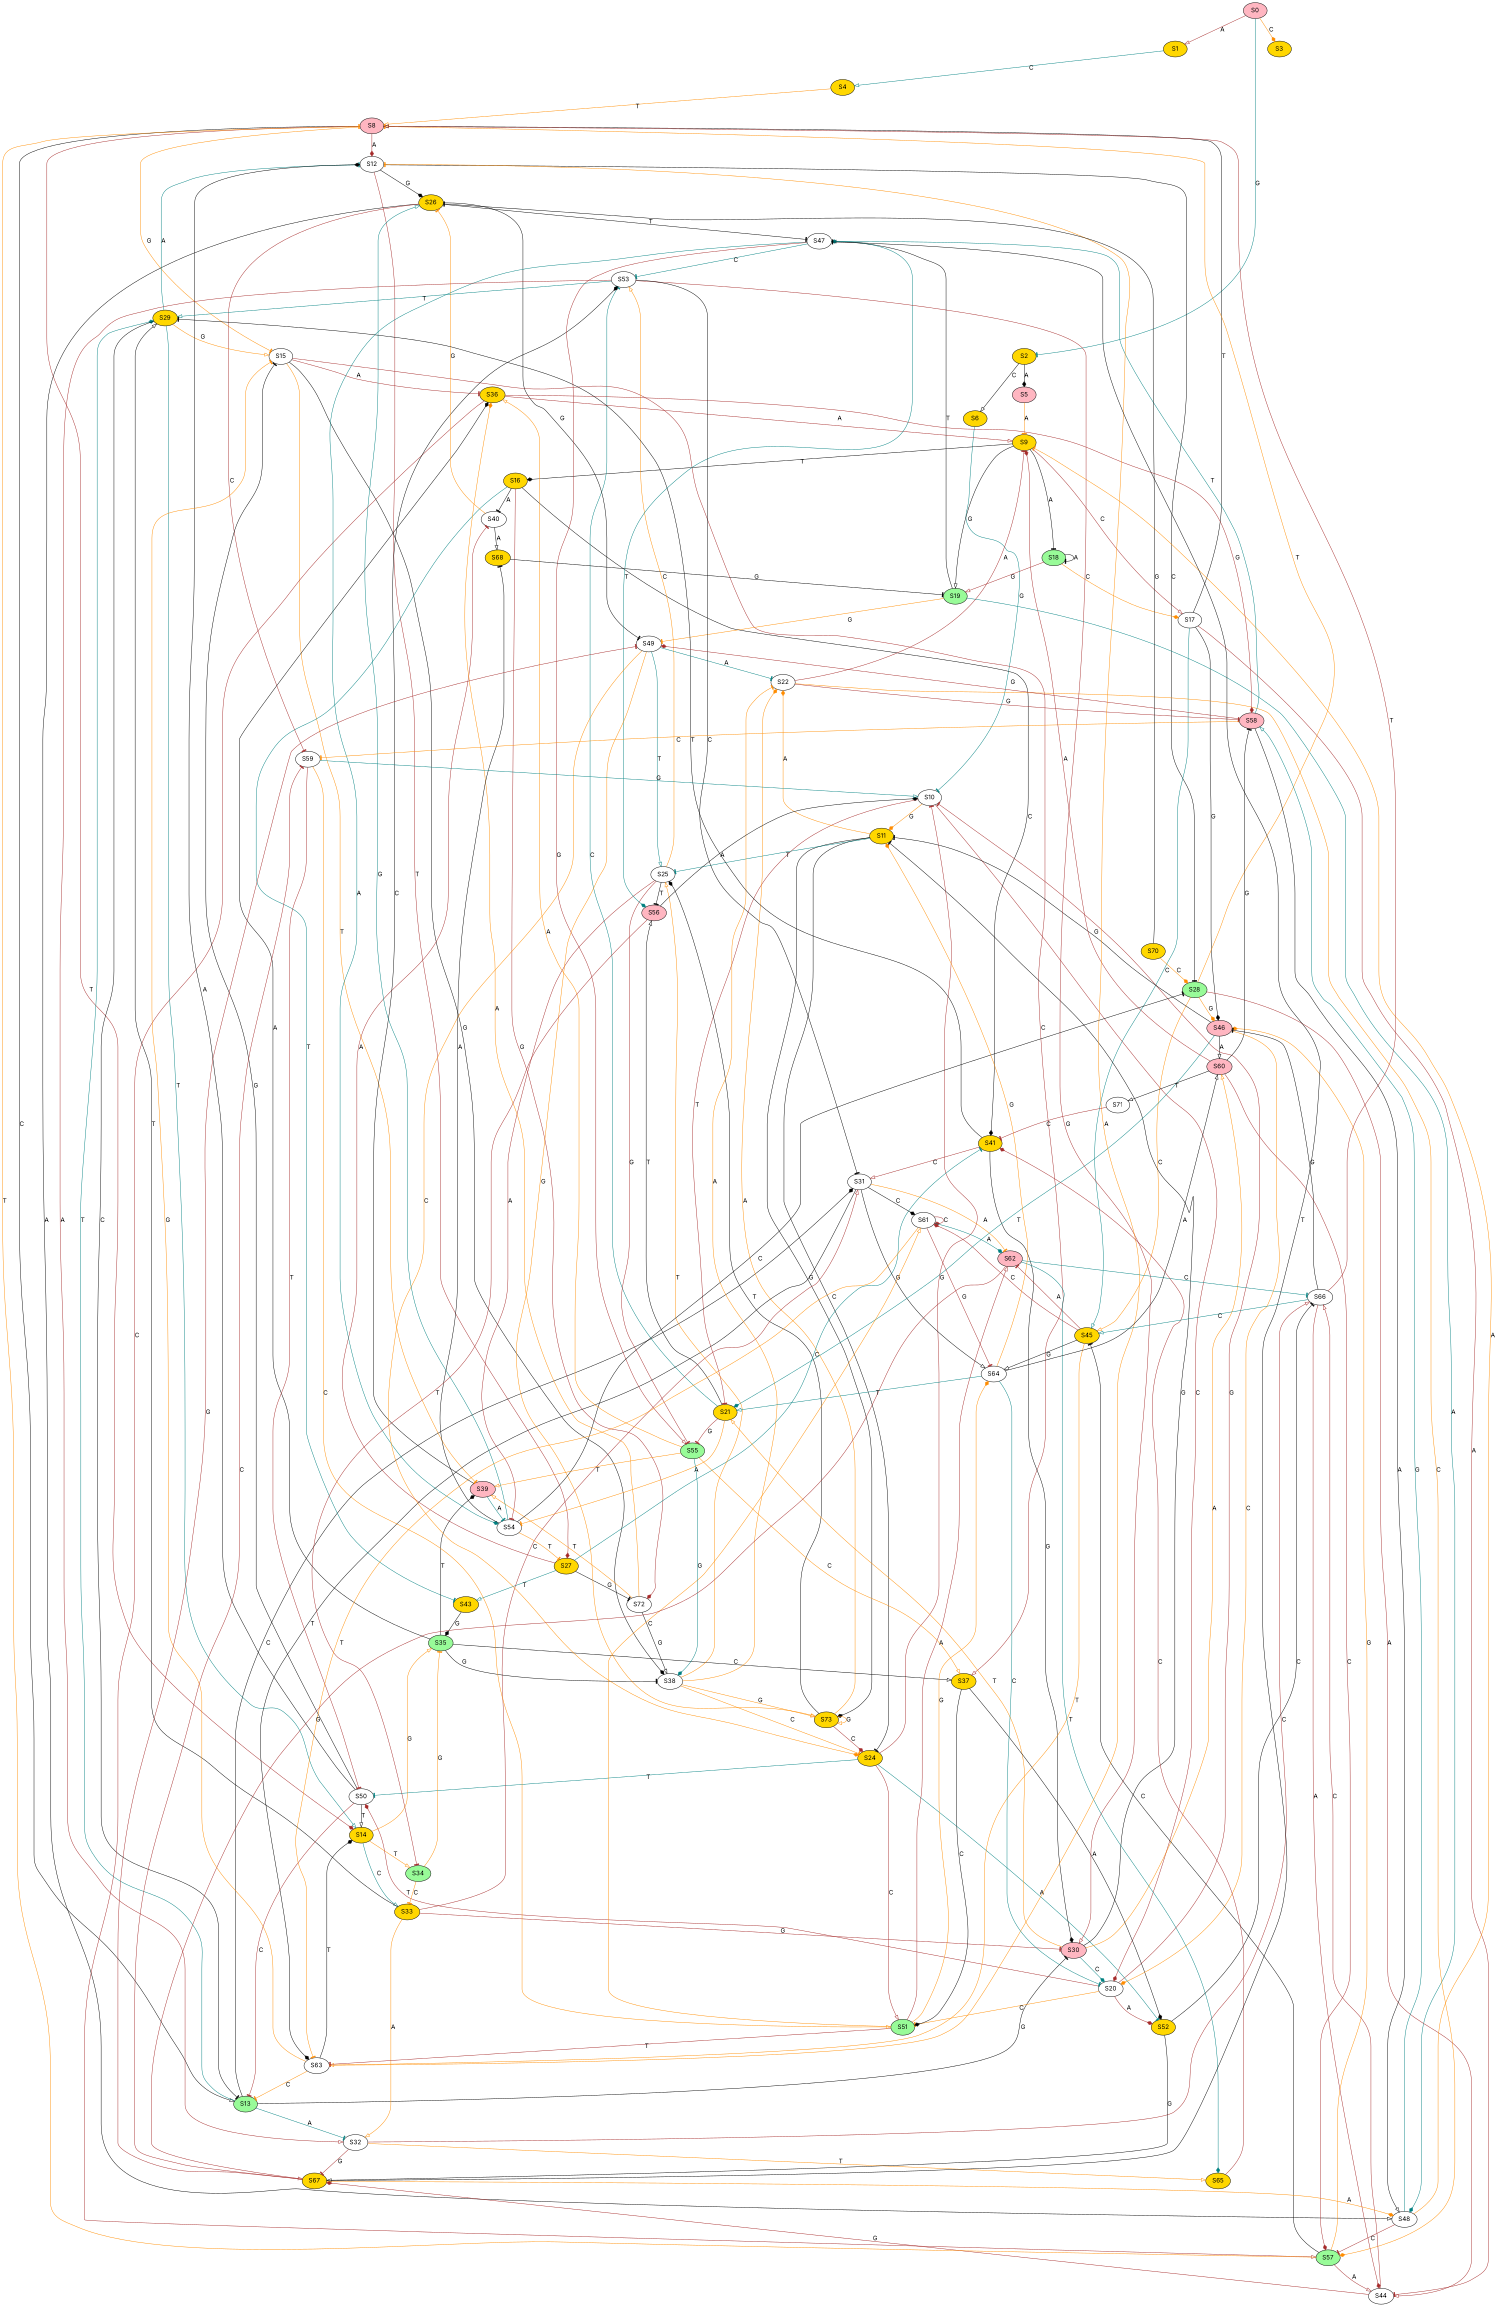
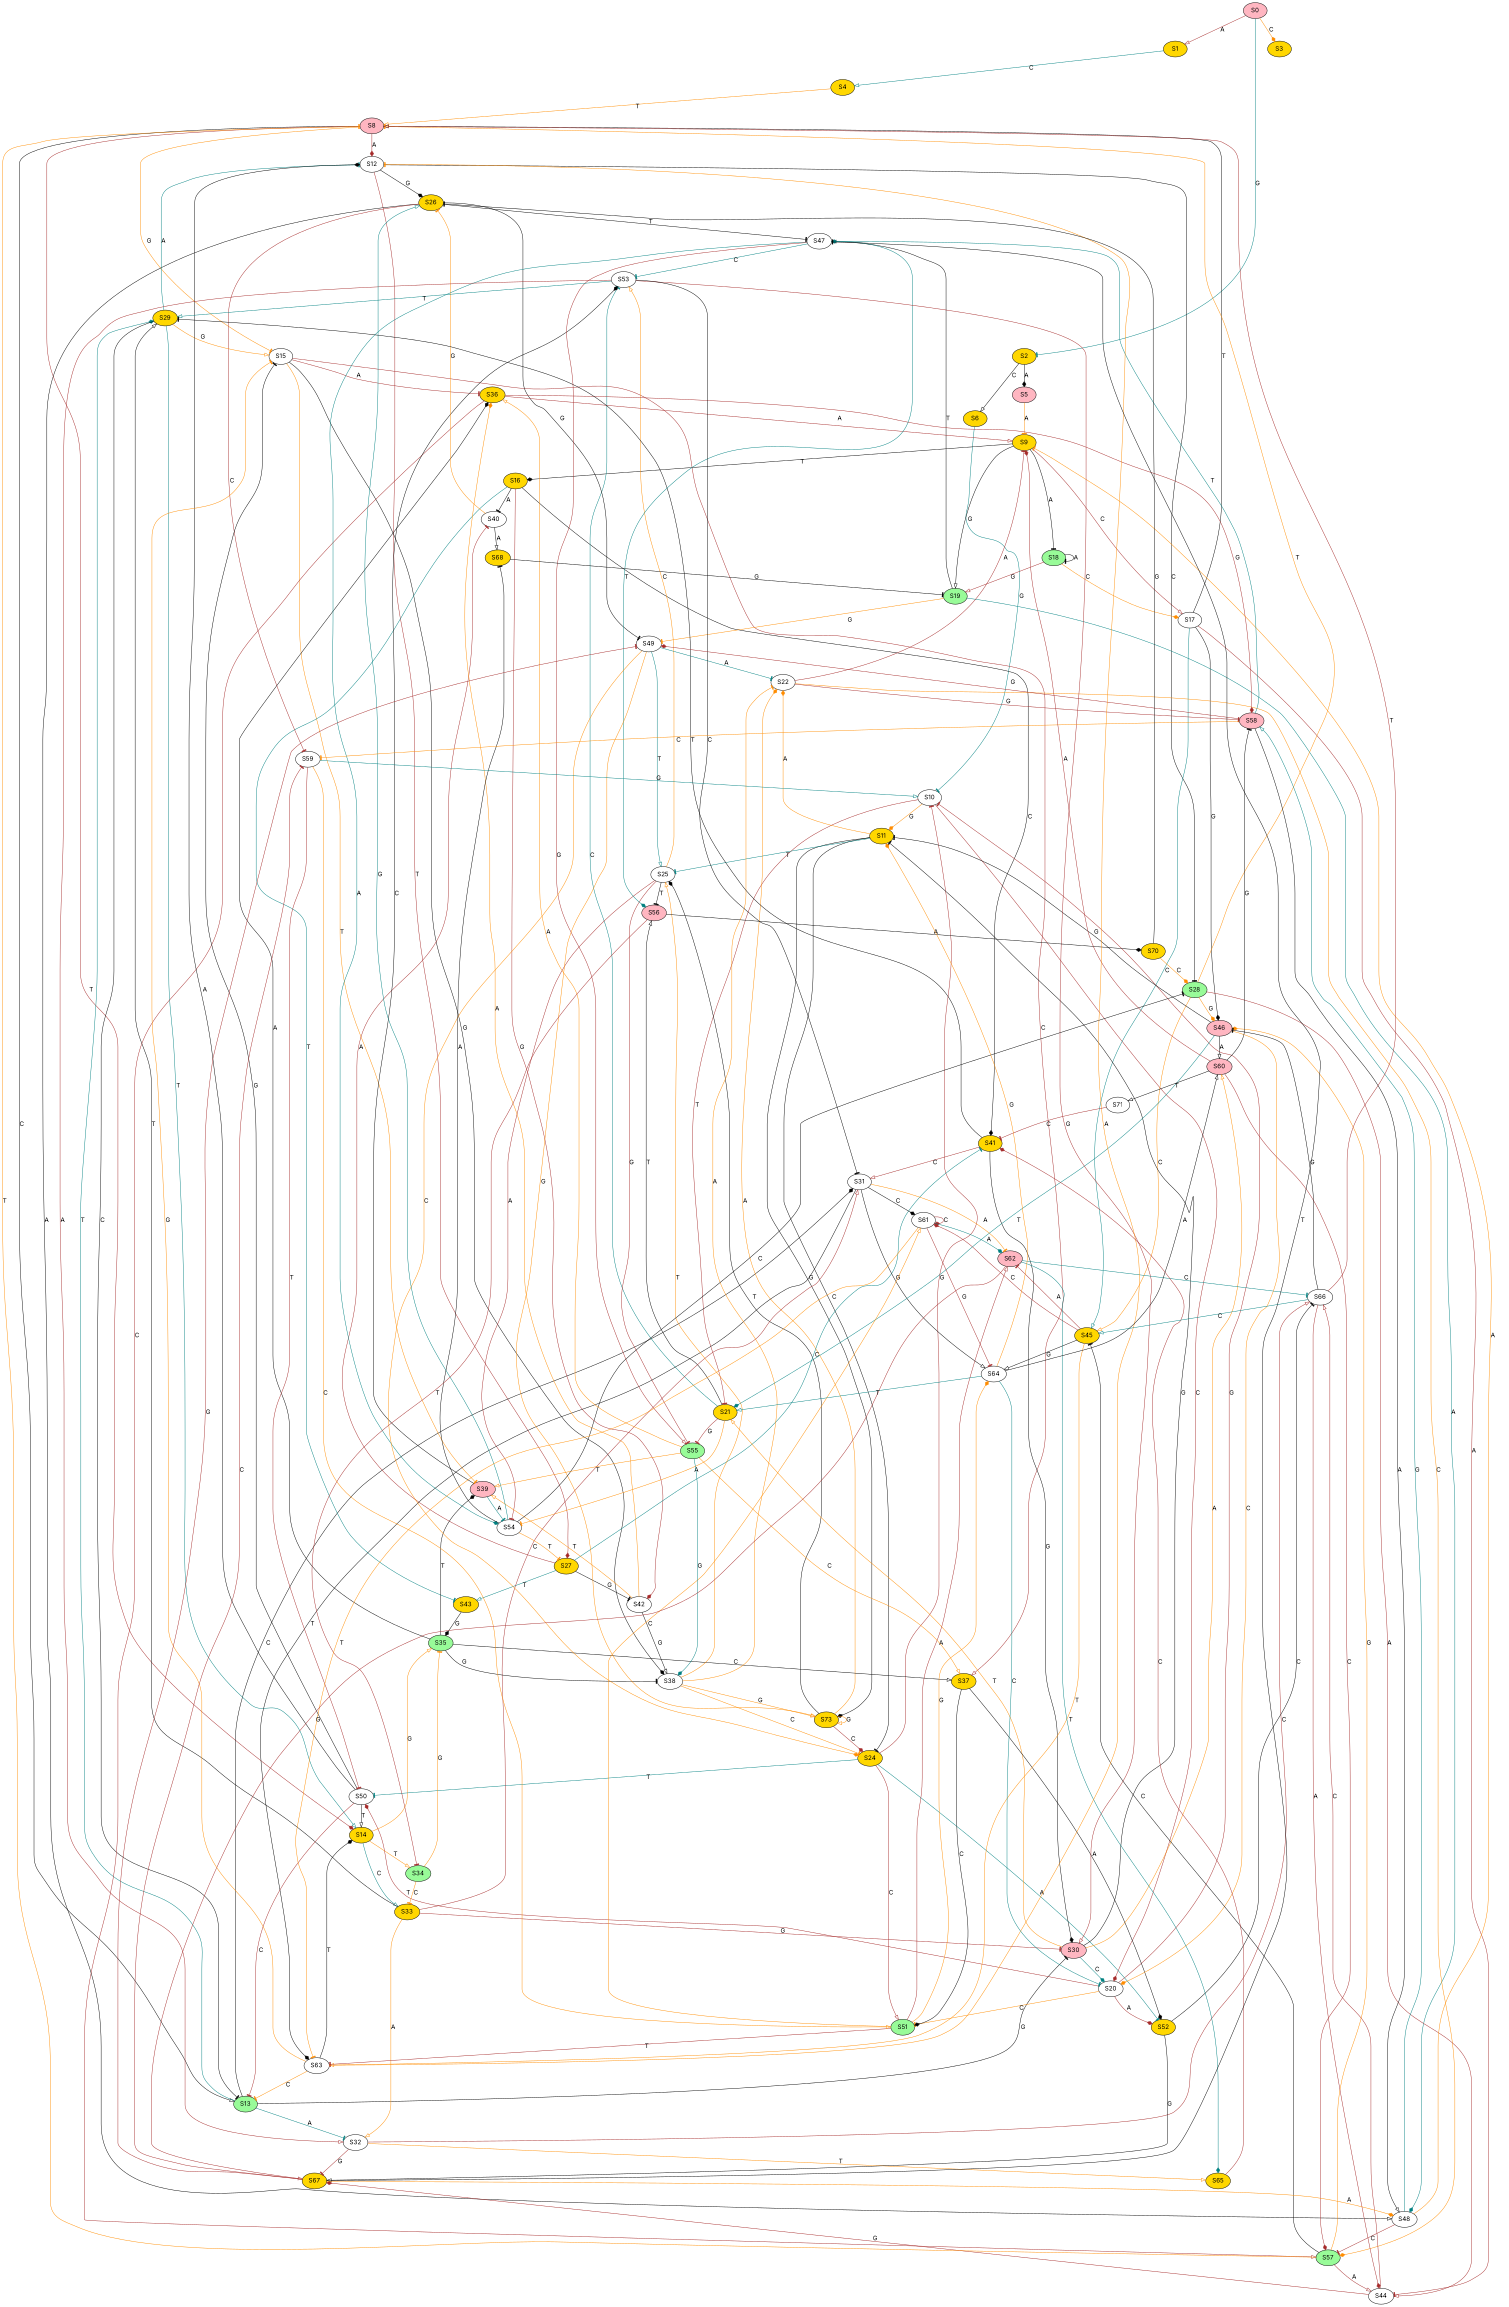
(773, 820) -> (901, 932)
(639, 1605) -> (639, 1605)
